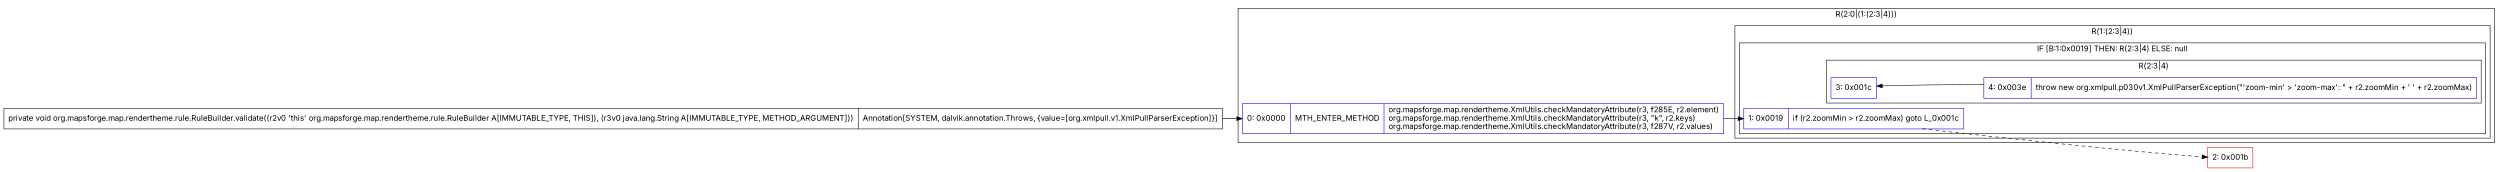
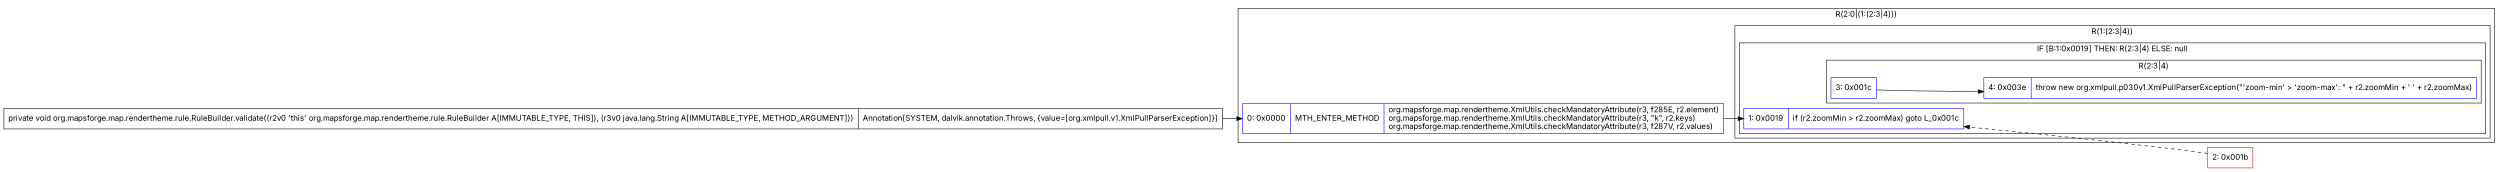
(1933, 85) -> (1927, 91)
(2083, 146) -> (2148, 146)
